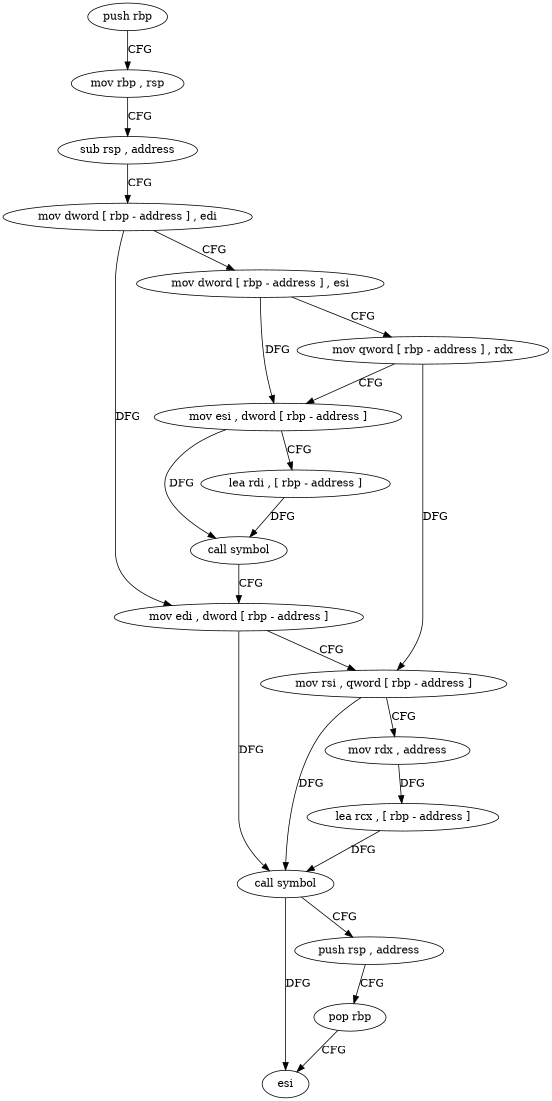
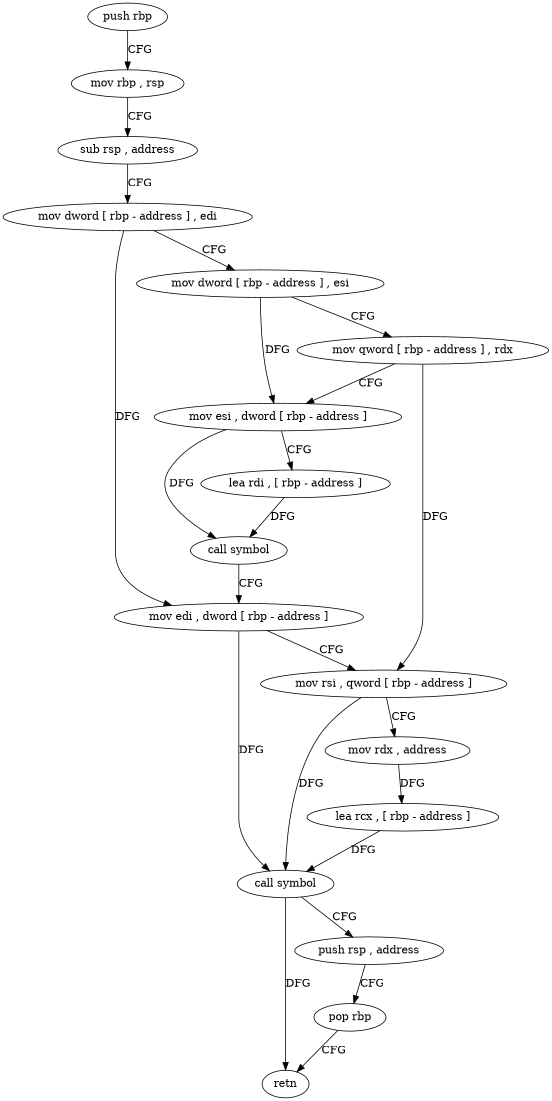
(286, 1084) -> (286, 1084)
